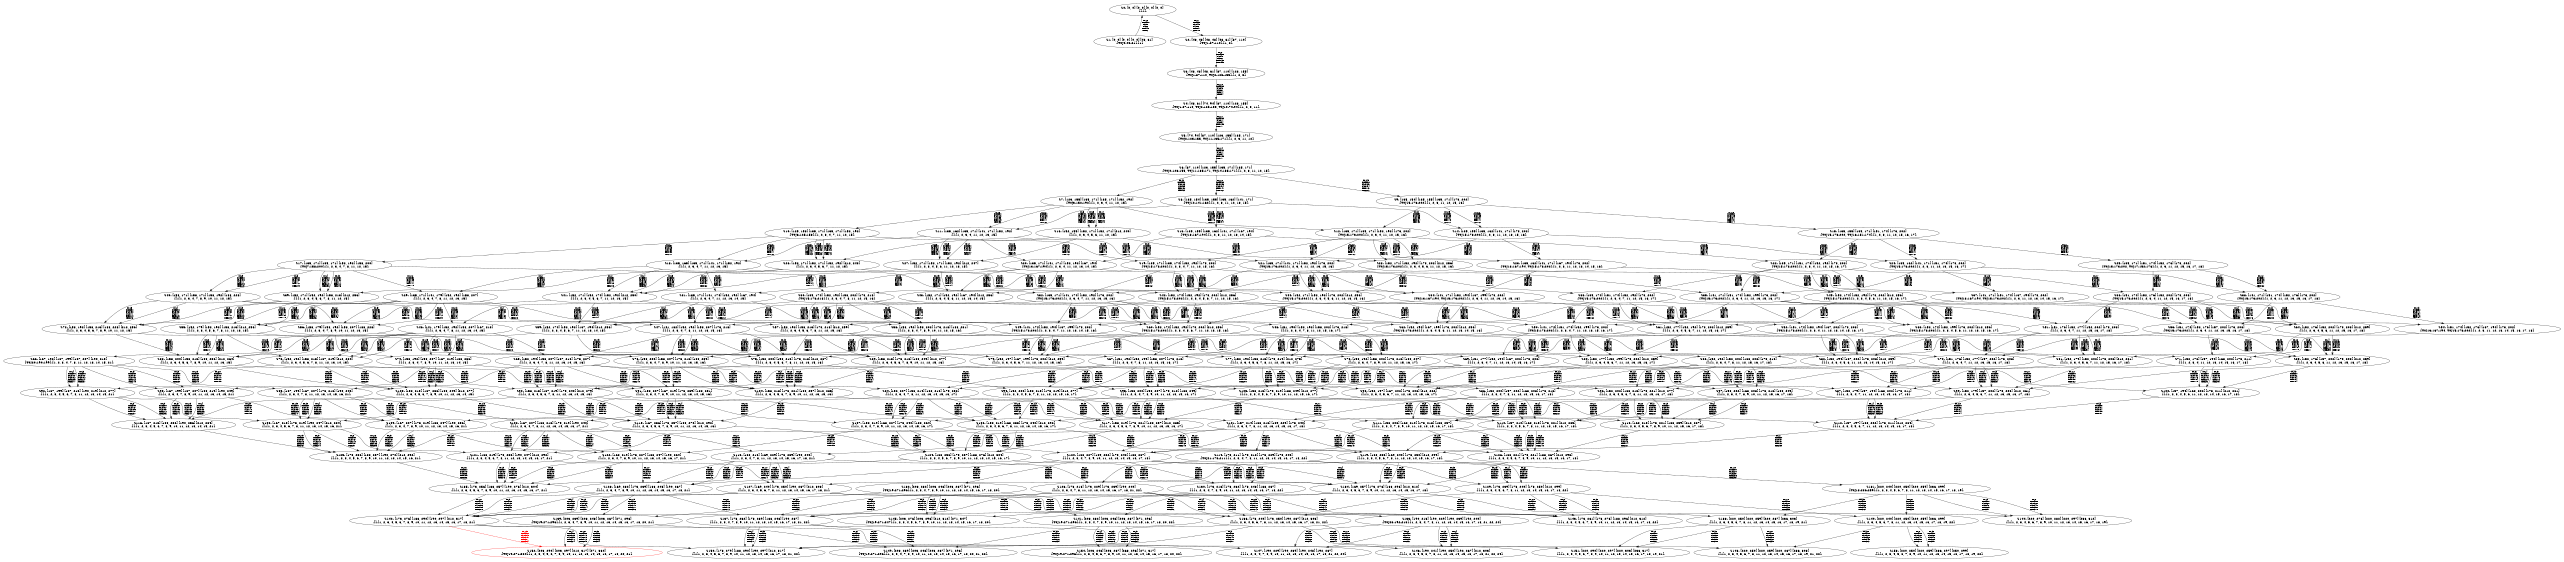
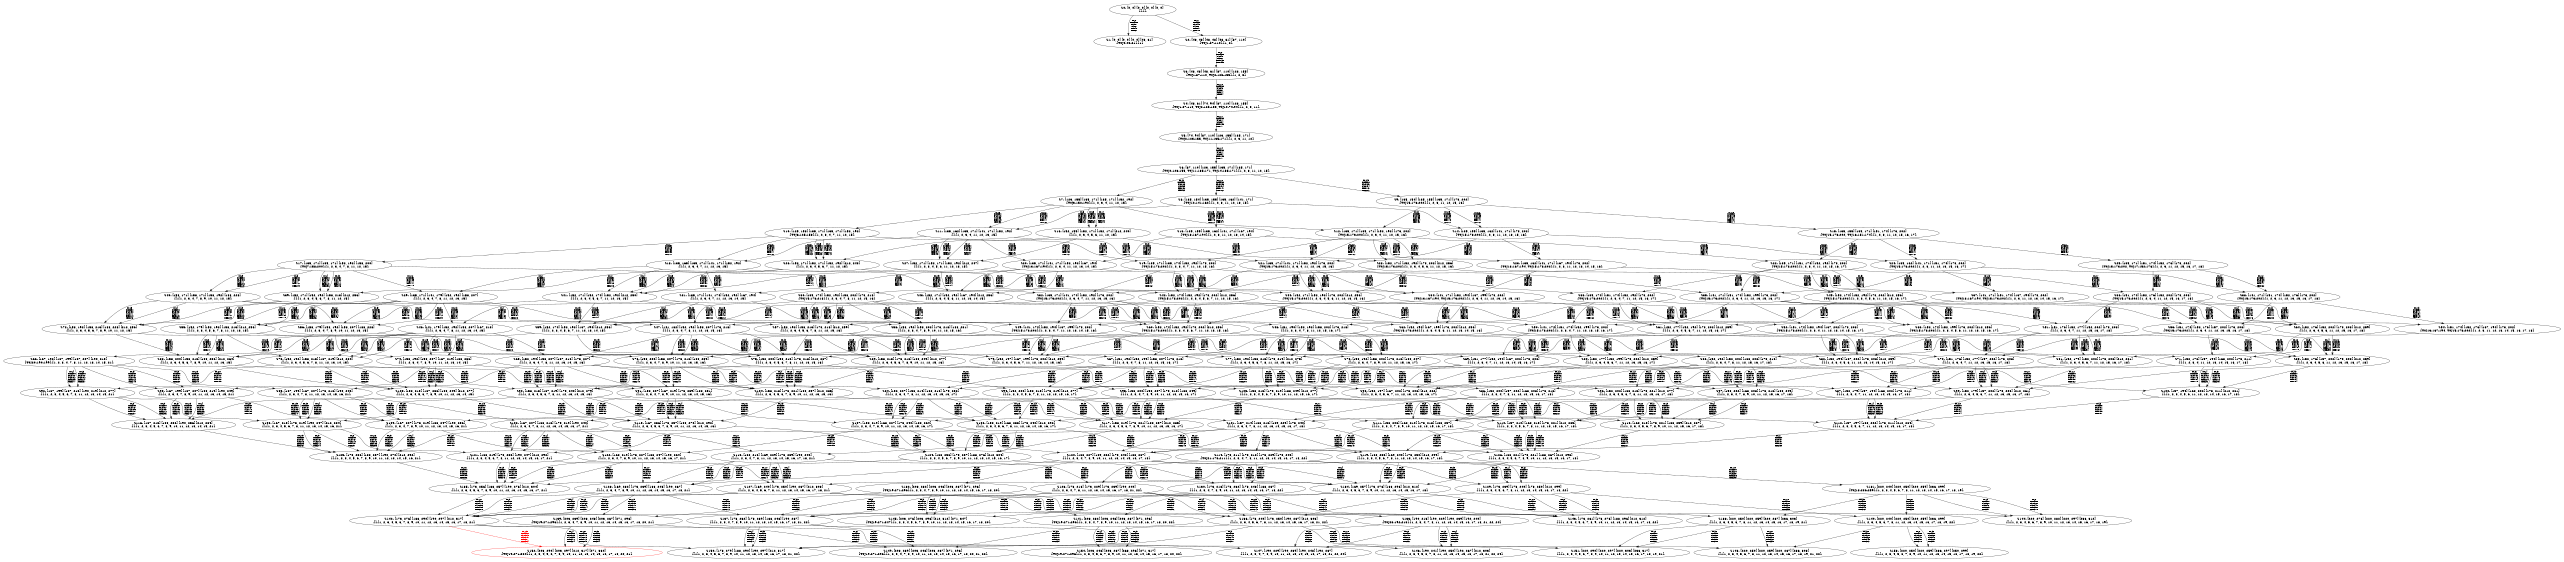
(1140, 27) -> (1129, 24)
